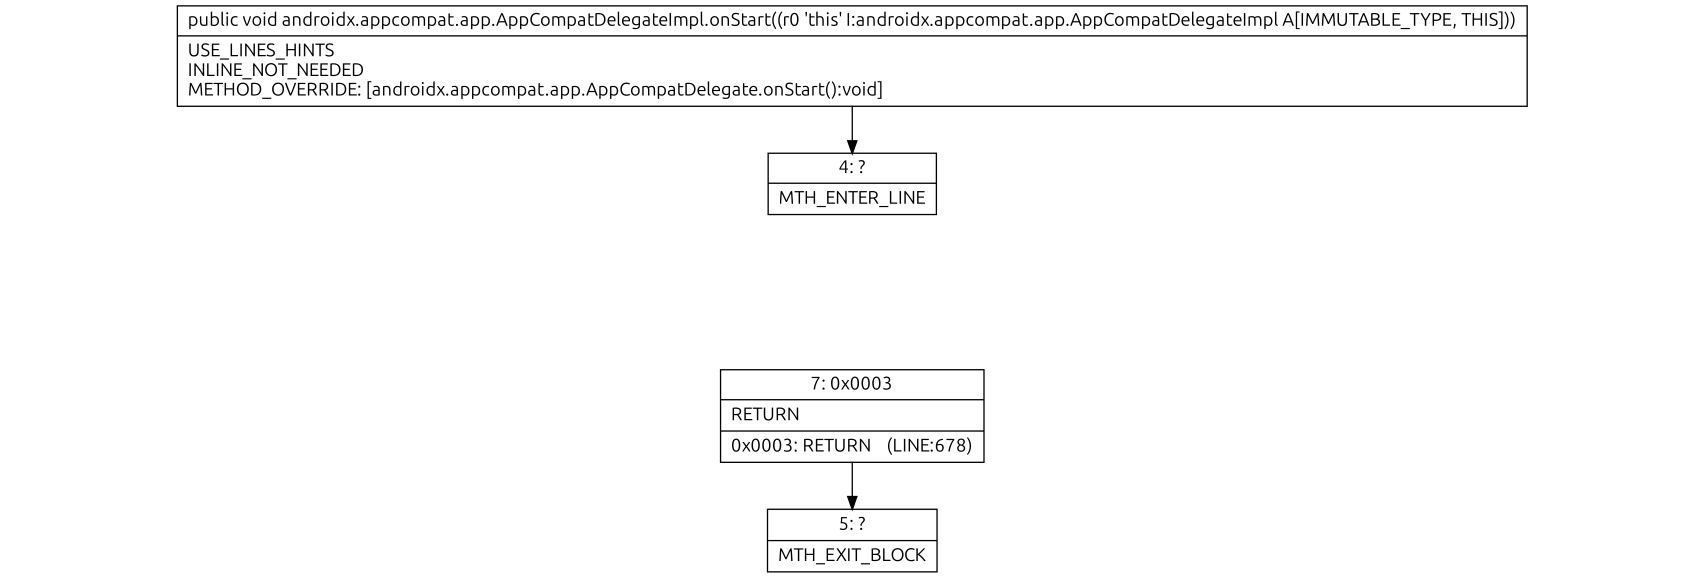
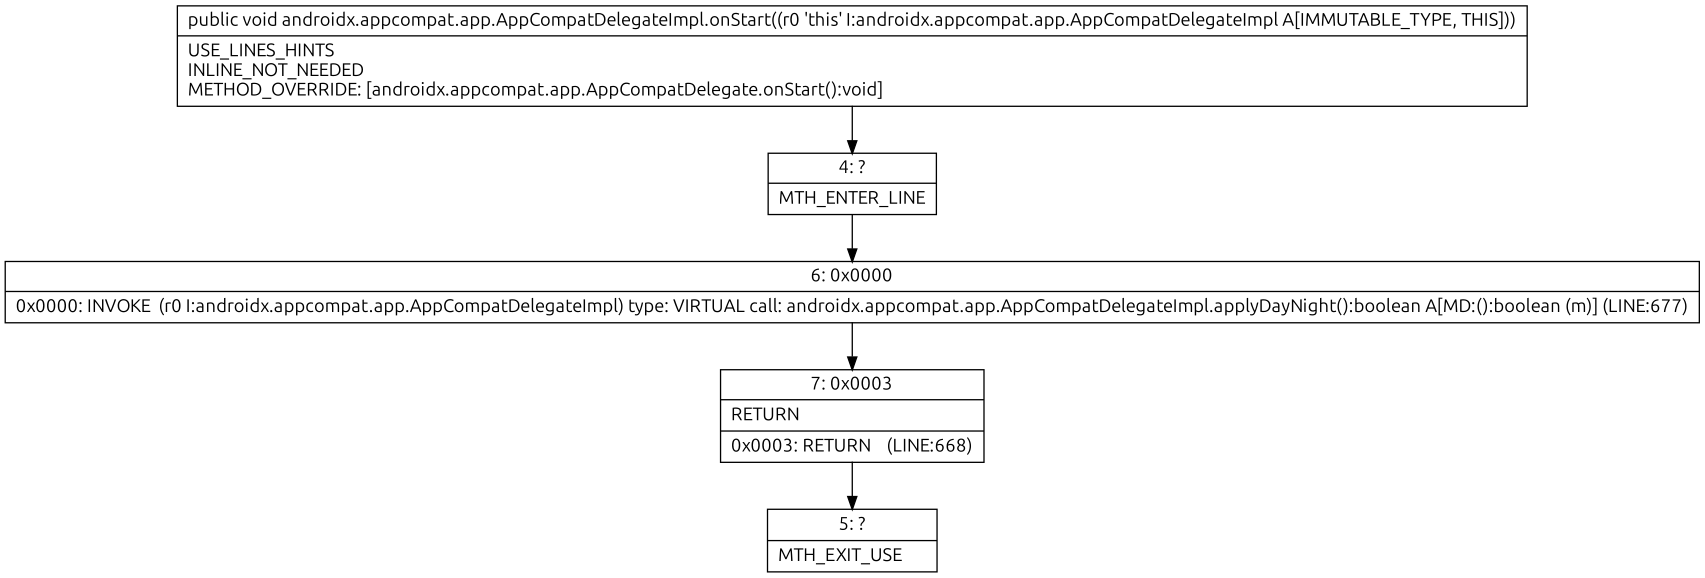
none -> (852, 292)
(852, 446) -> (852, 446)
(852, 556) -> (841, 556)
